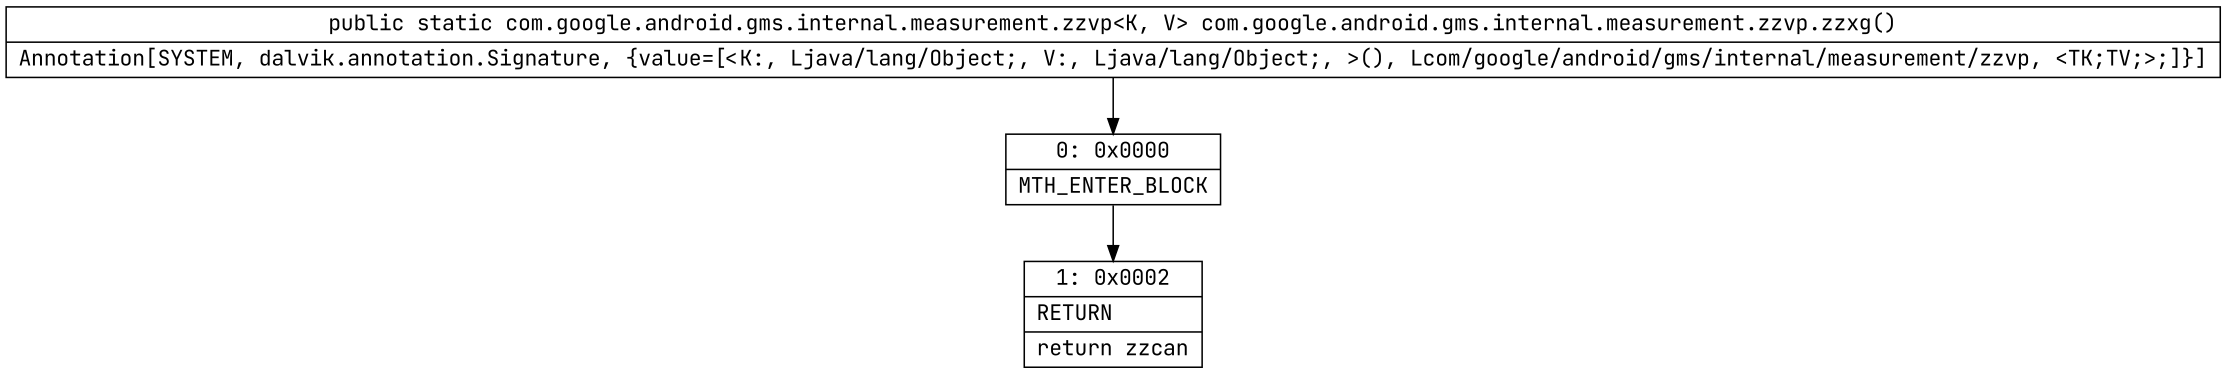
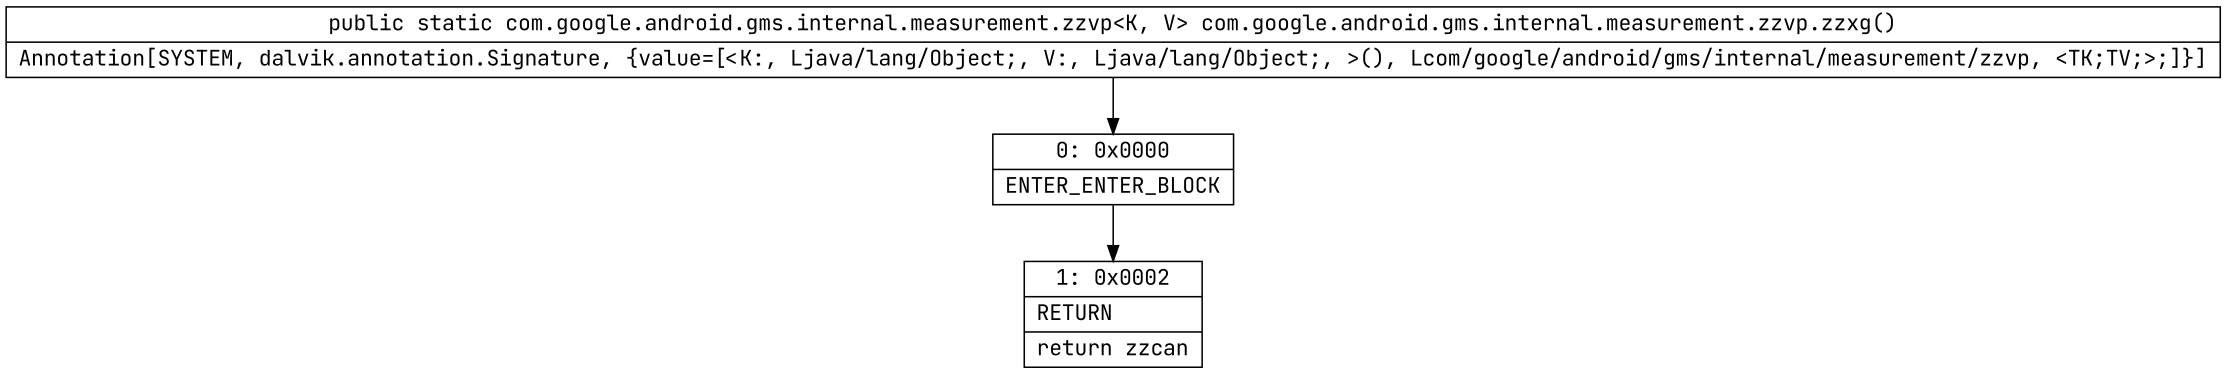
(1113, 186) -> (1113, 186)
